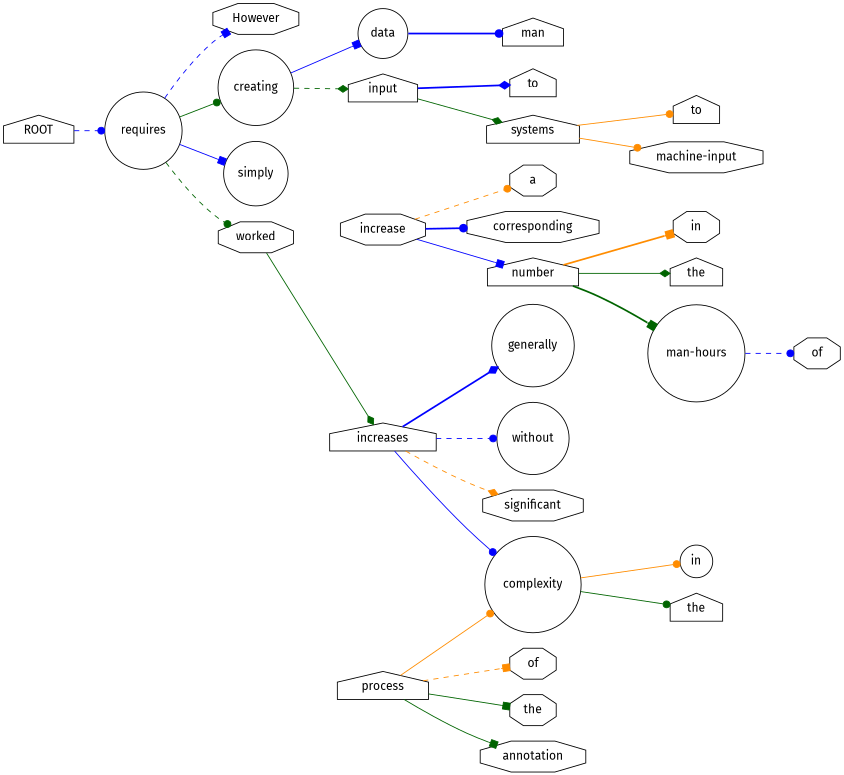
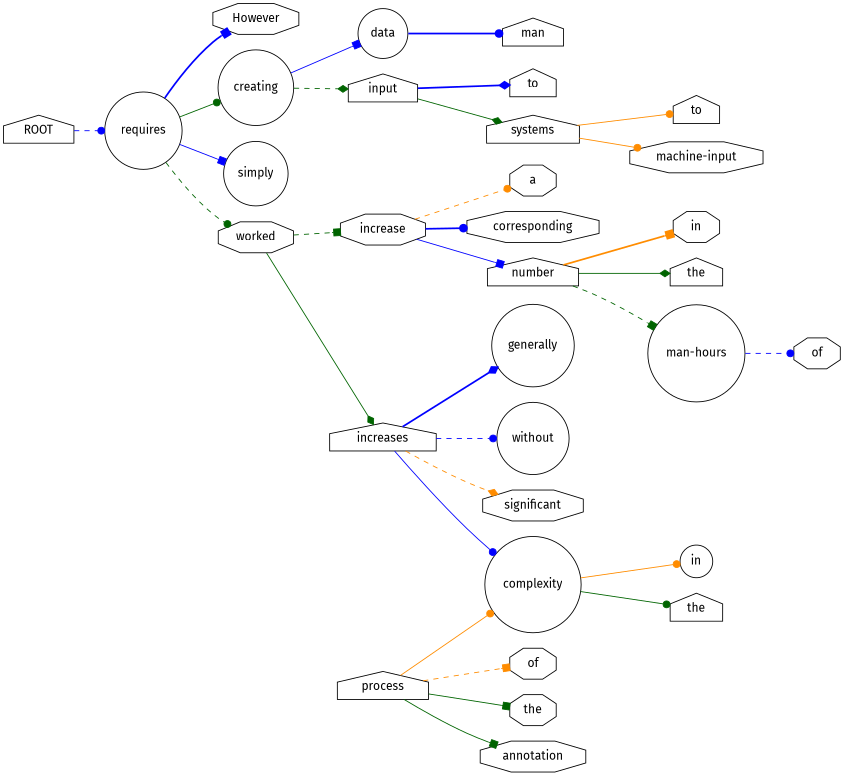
(191, 65) -> (191, 65)
none -> (313, 234)
(611, 302) -> (611, 302)
